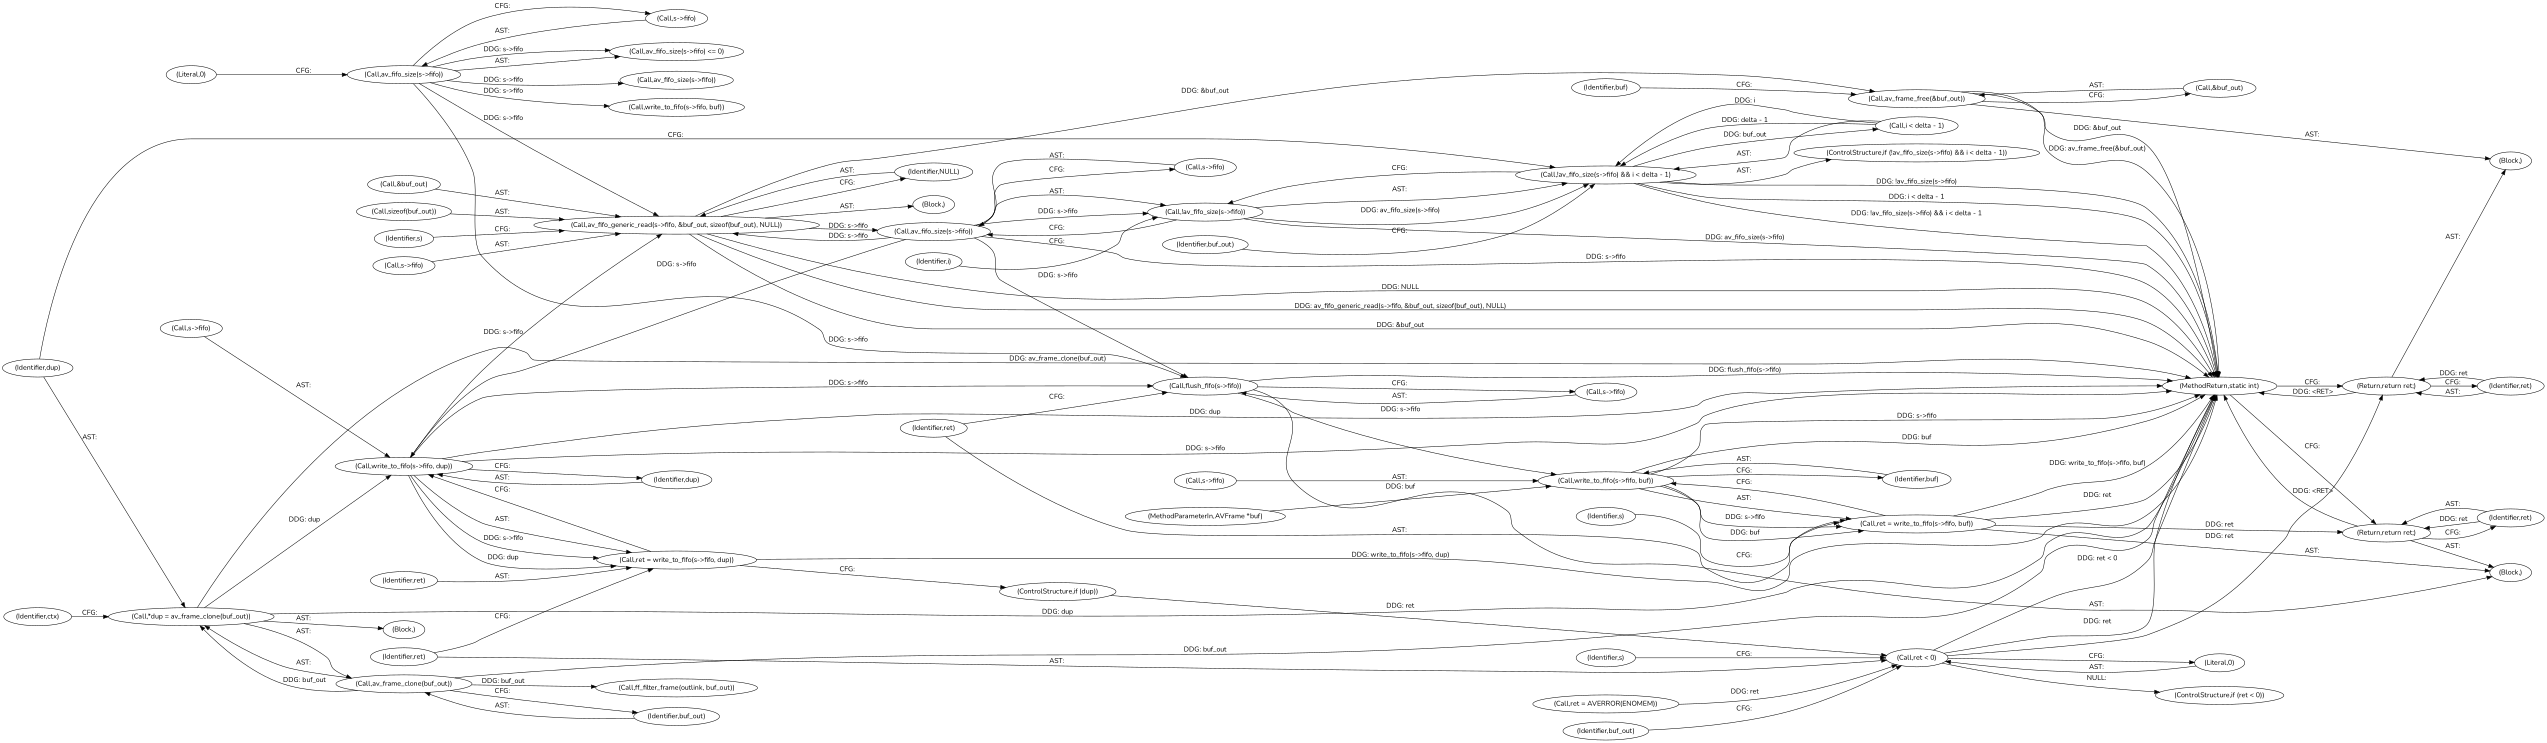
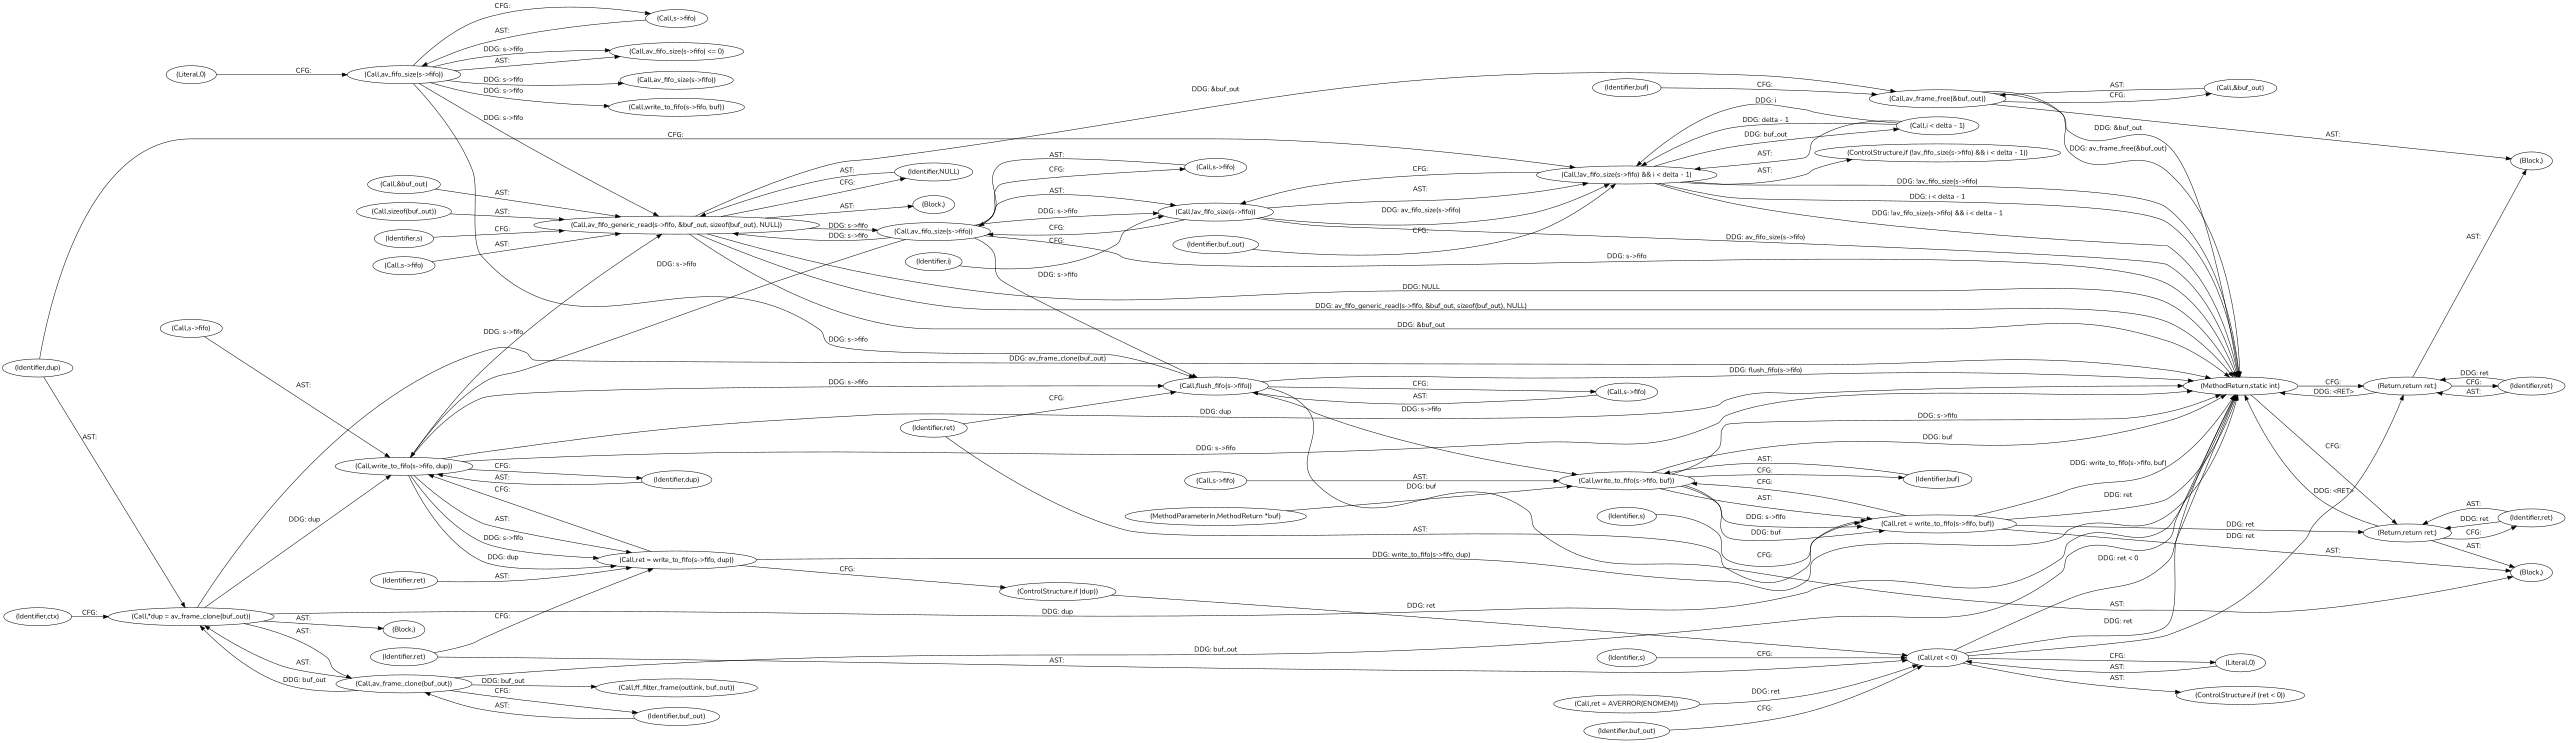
(1205, 516) -> (1216, 516)
(2098, 678) -> (2118, 678)
